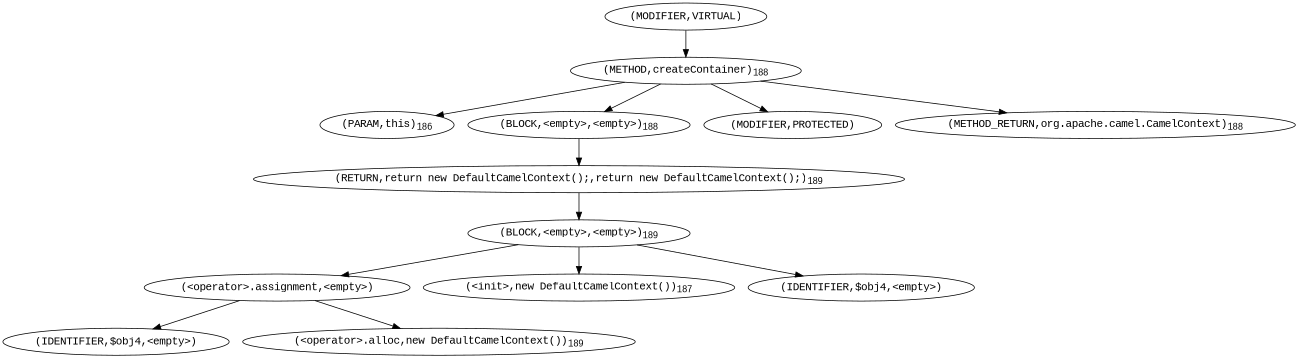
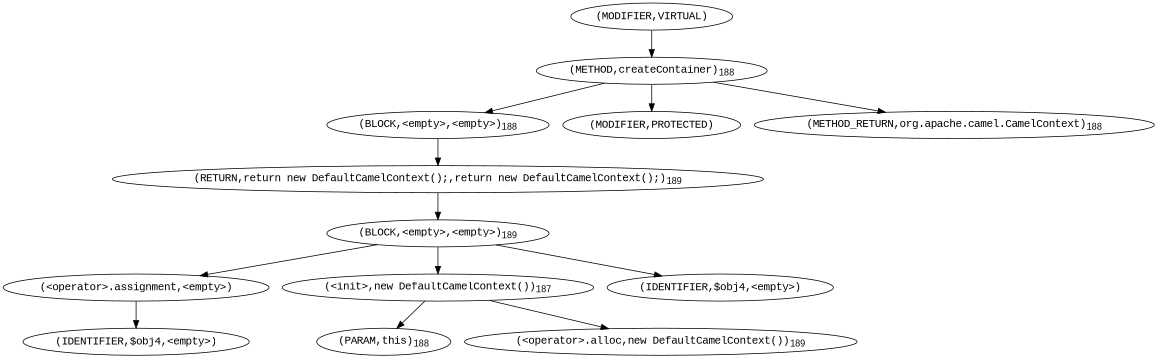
(534, 98) -> (414, 312)
(425, 124) -> (421, 341)
(354, 313) -> (545, 314)
